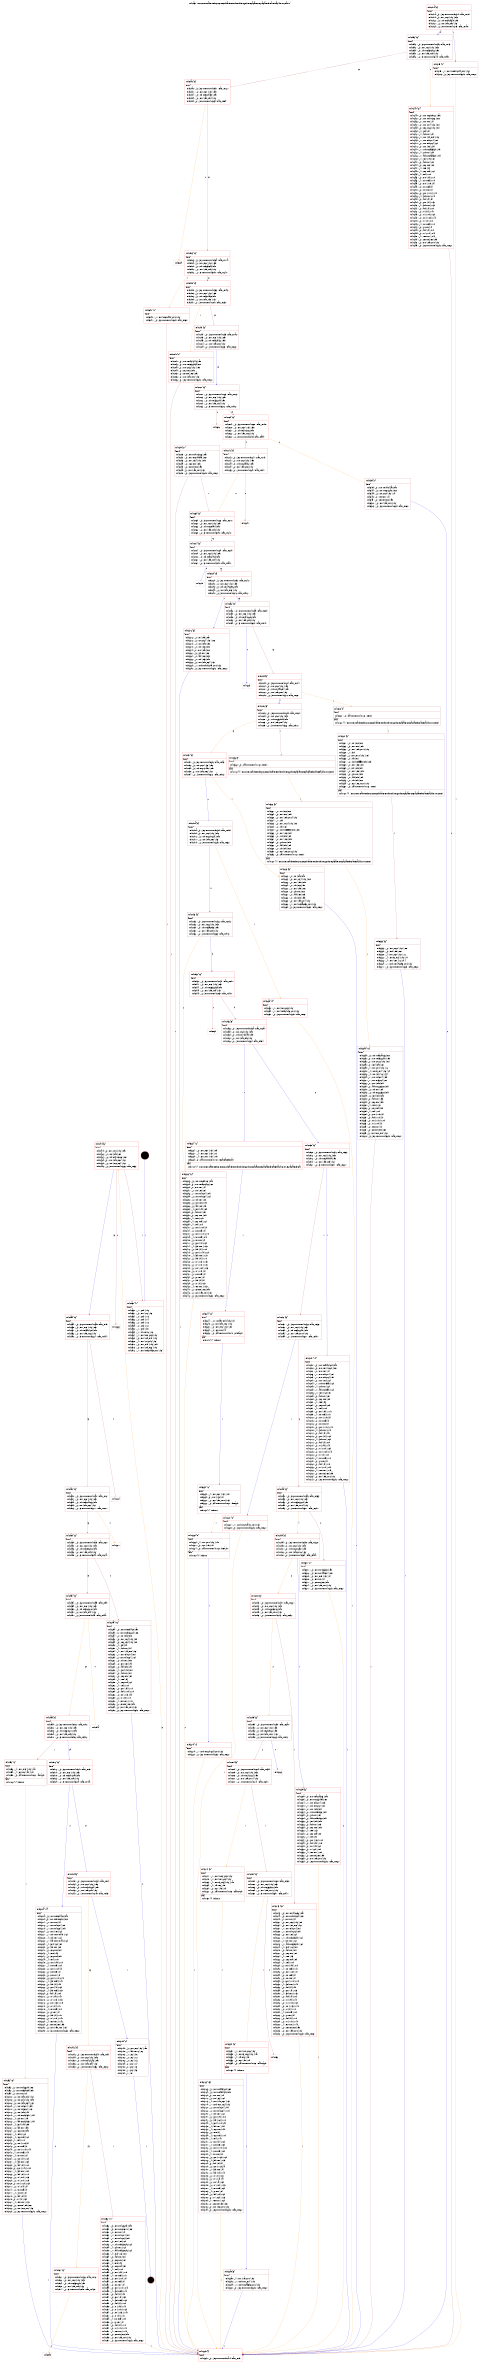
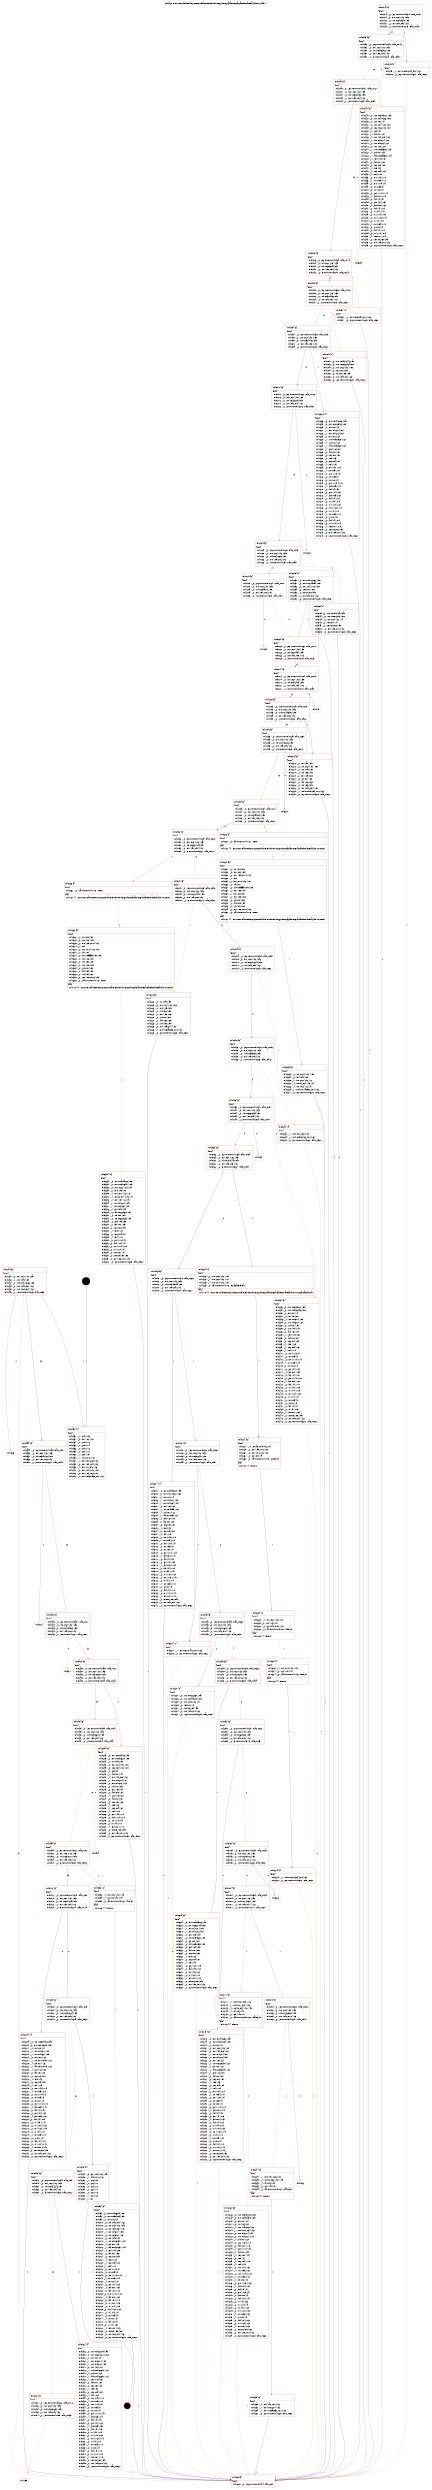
none -> (337, 475)
